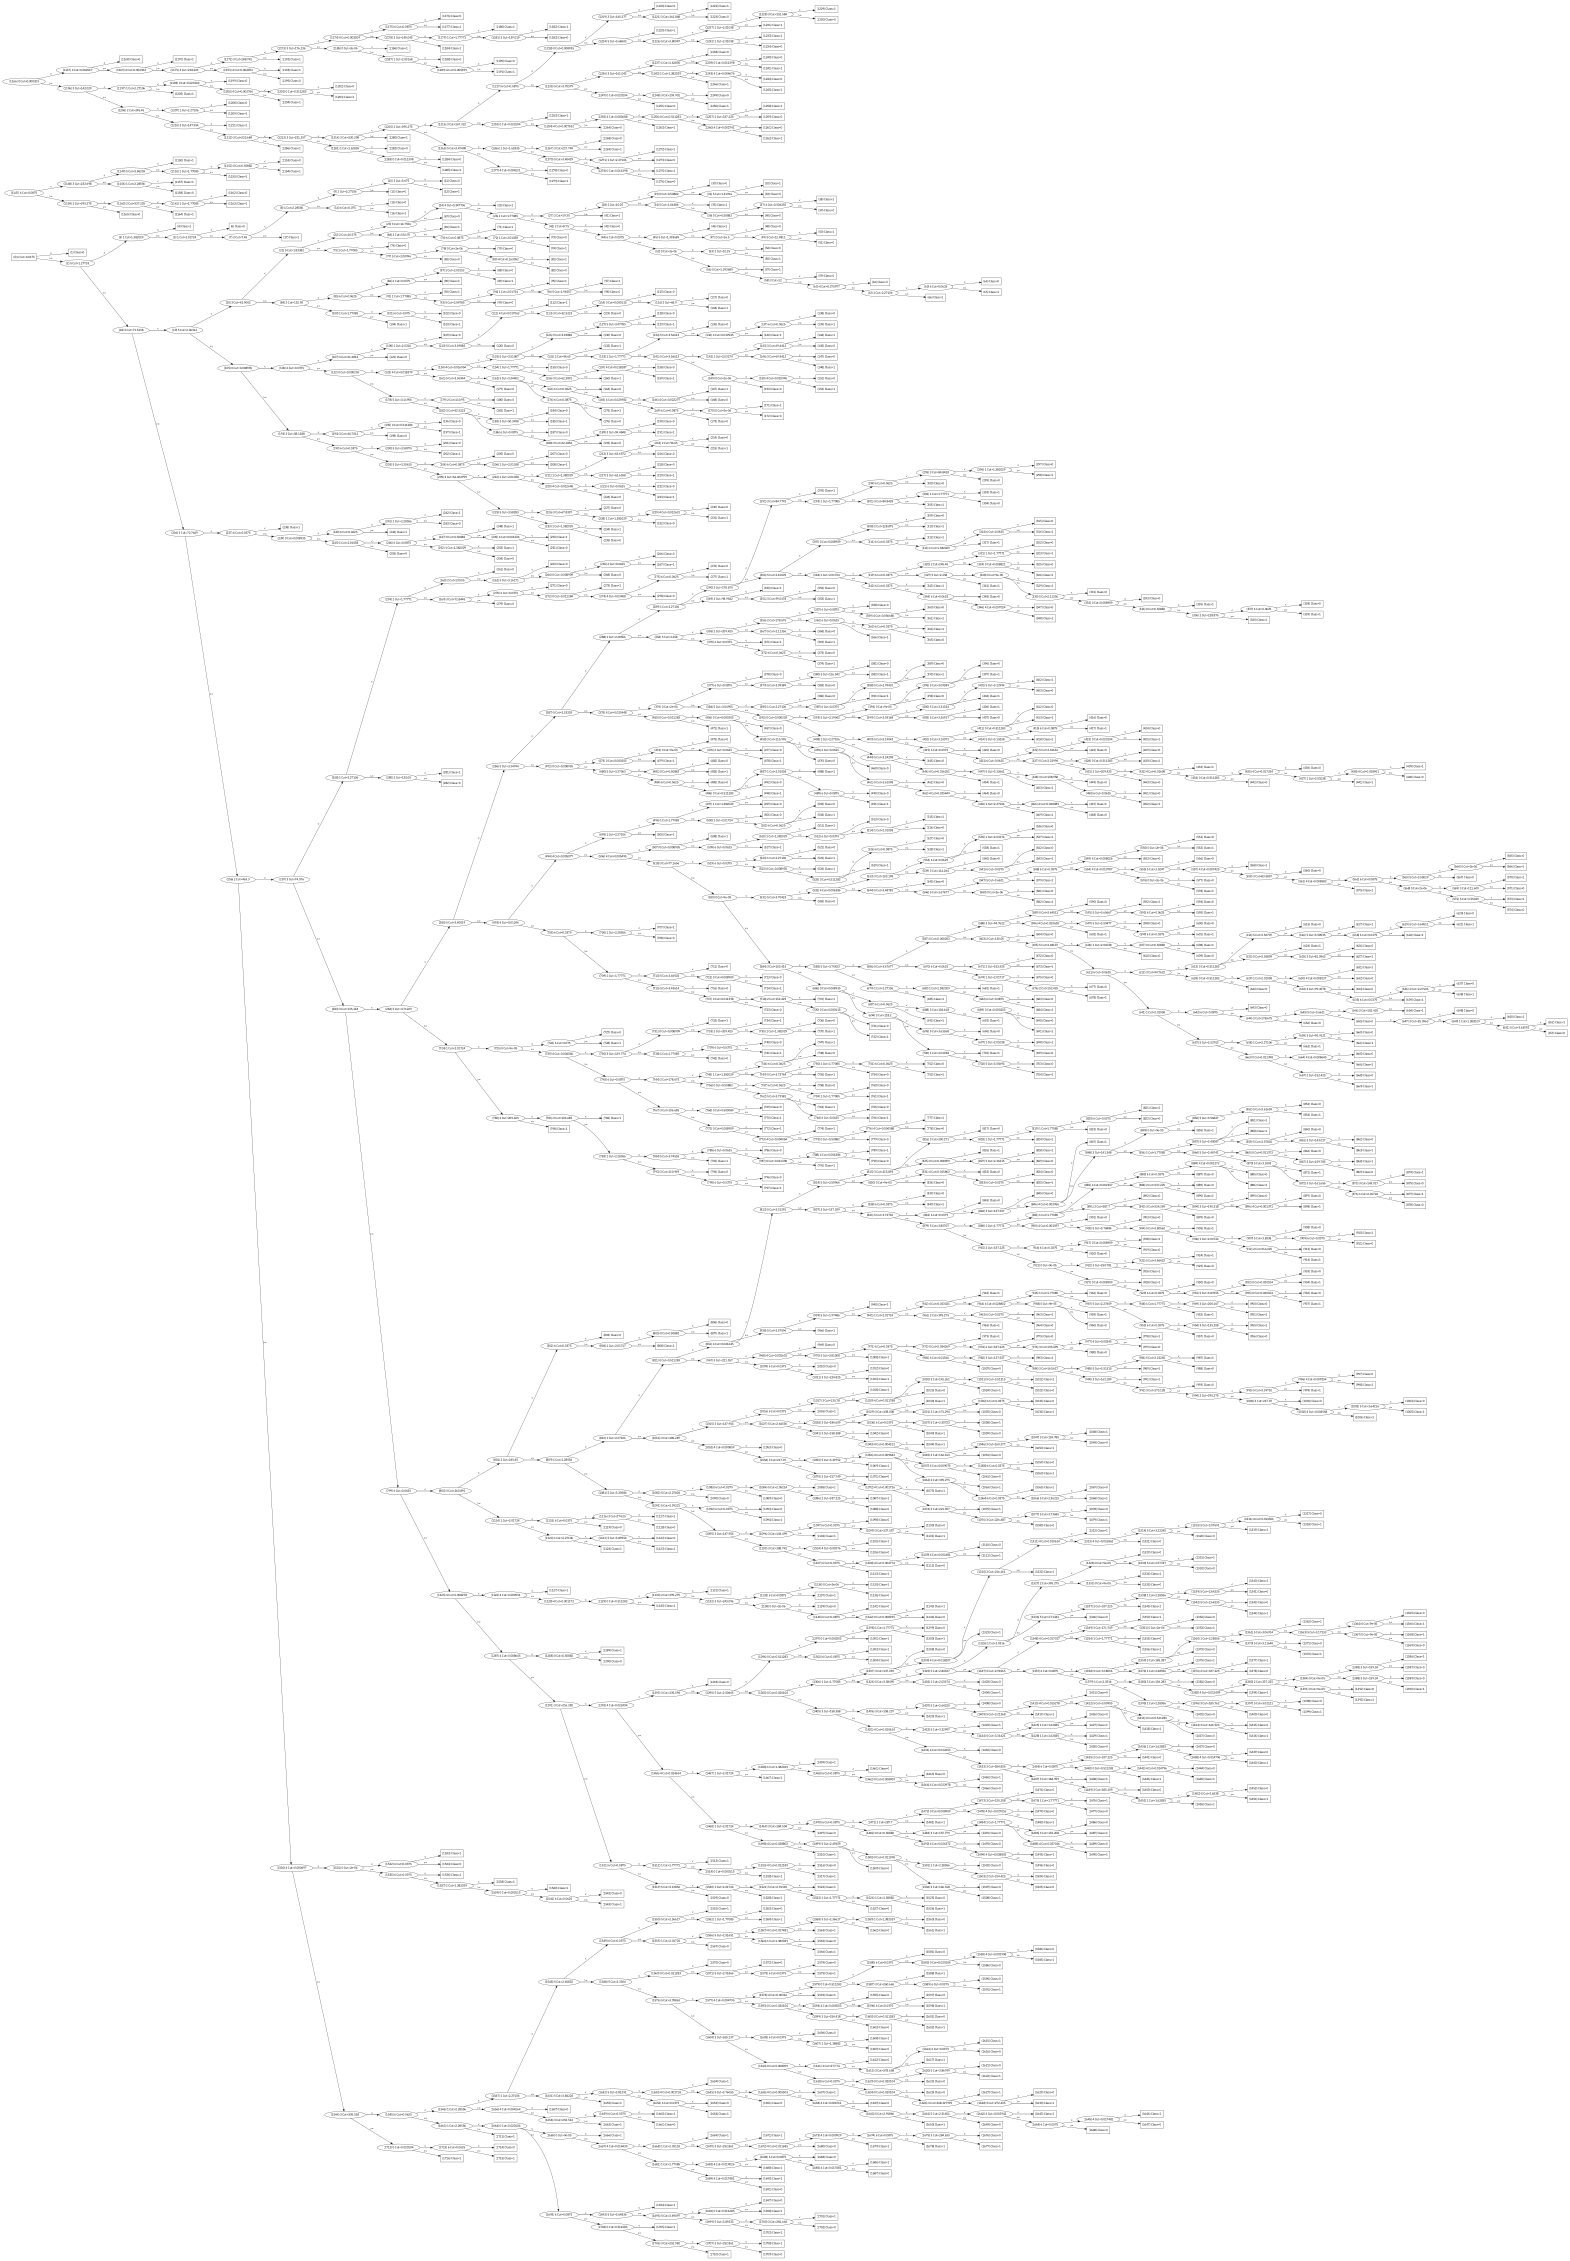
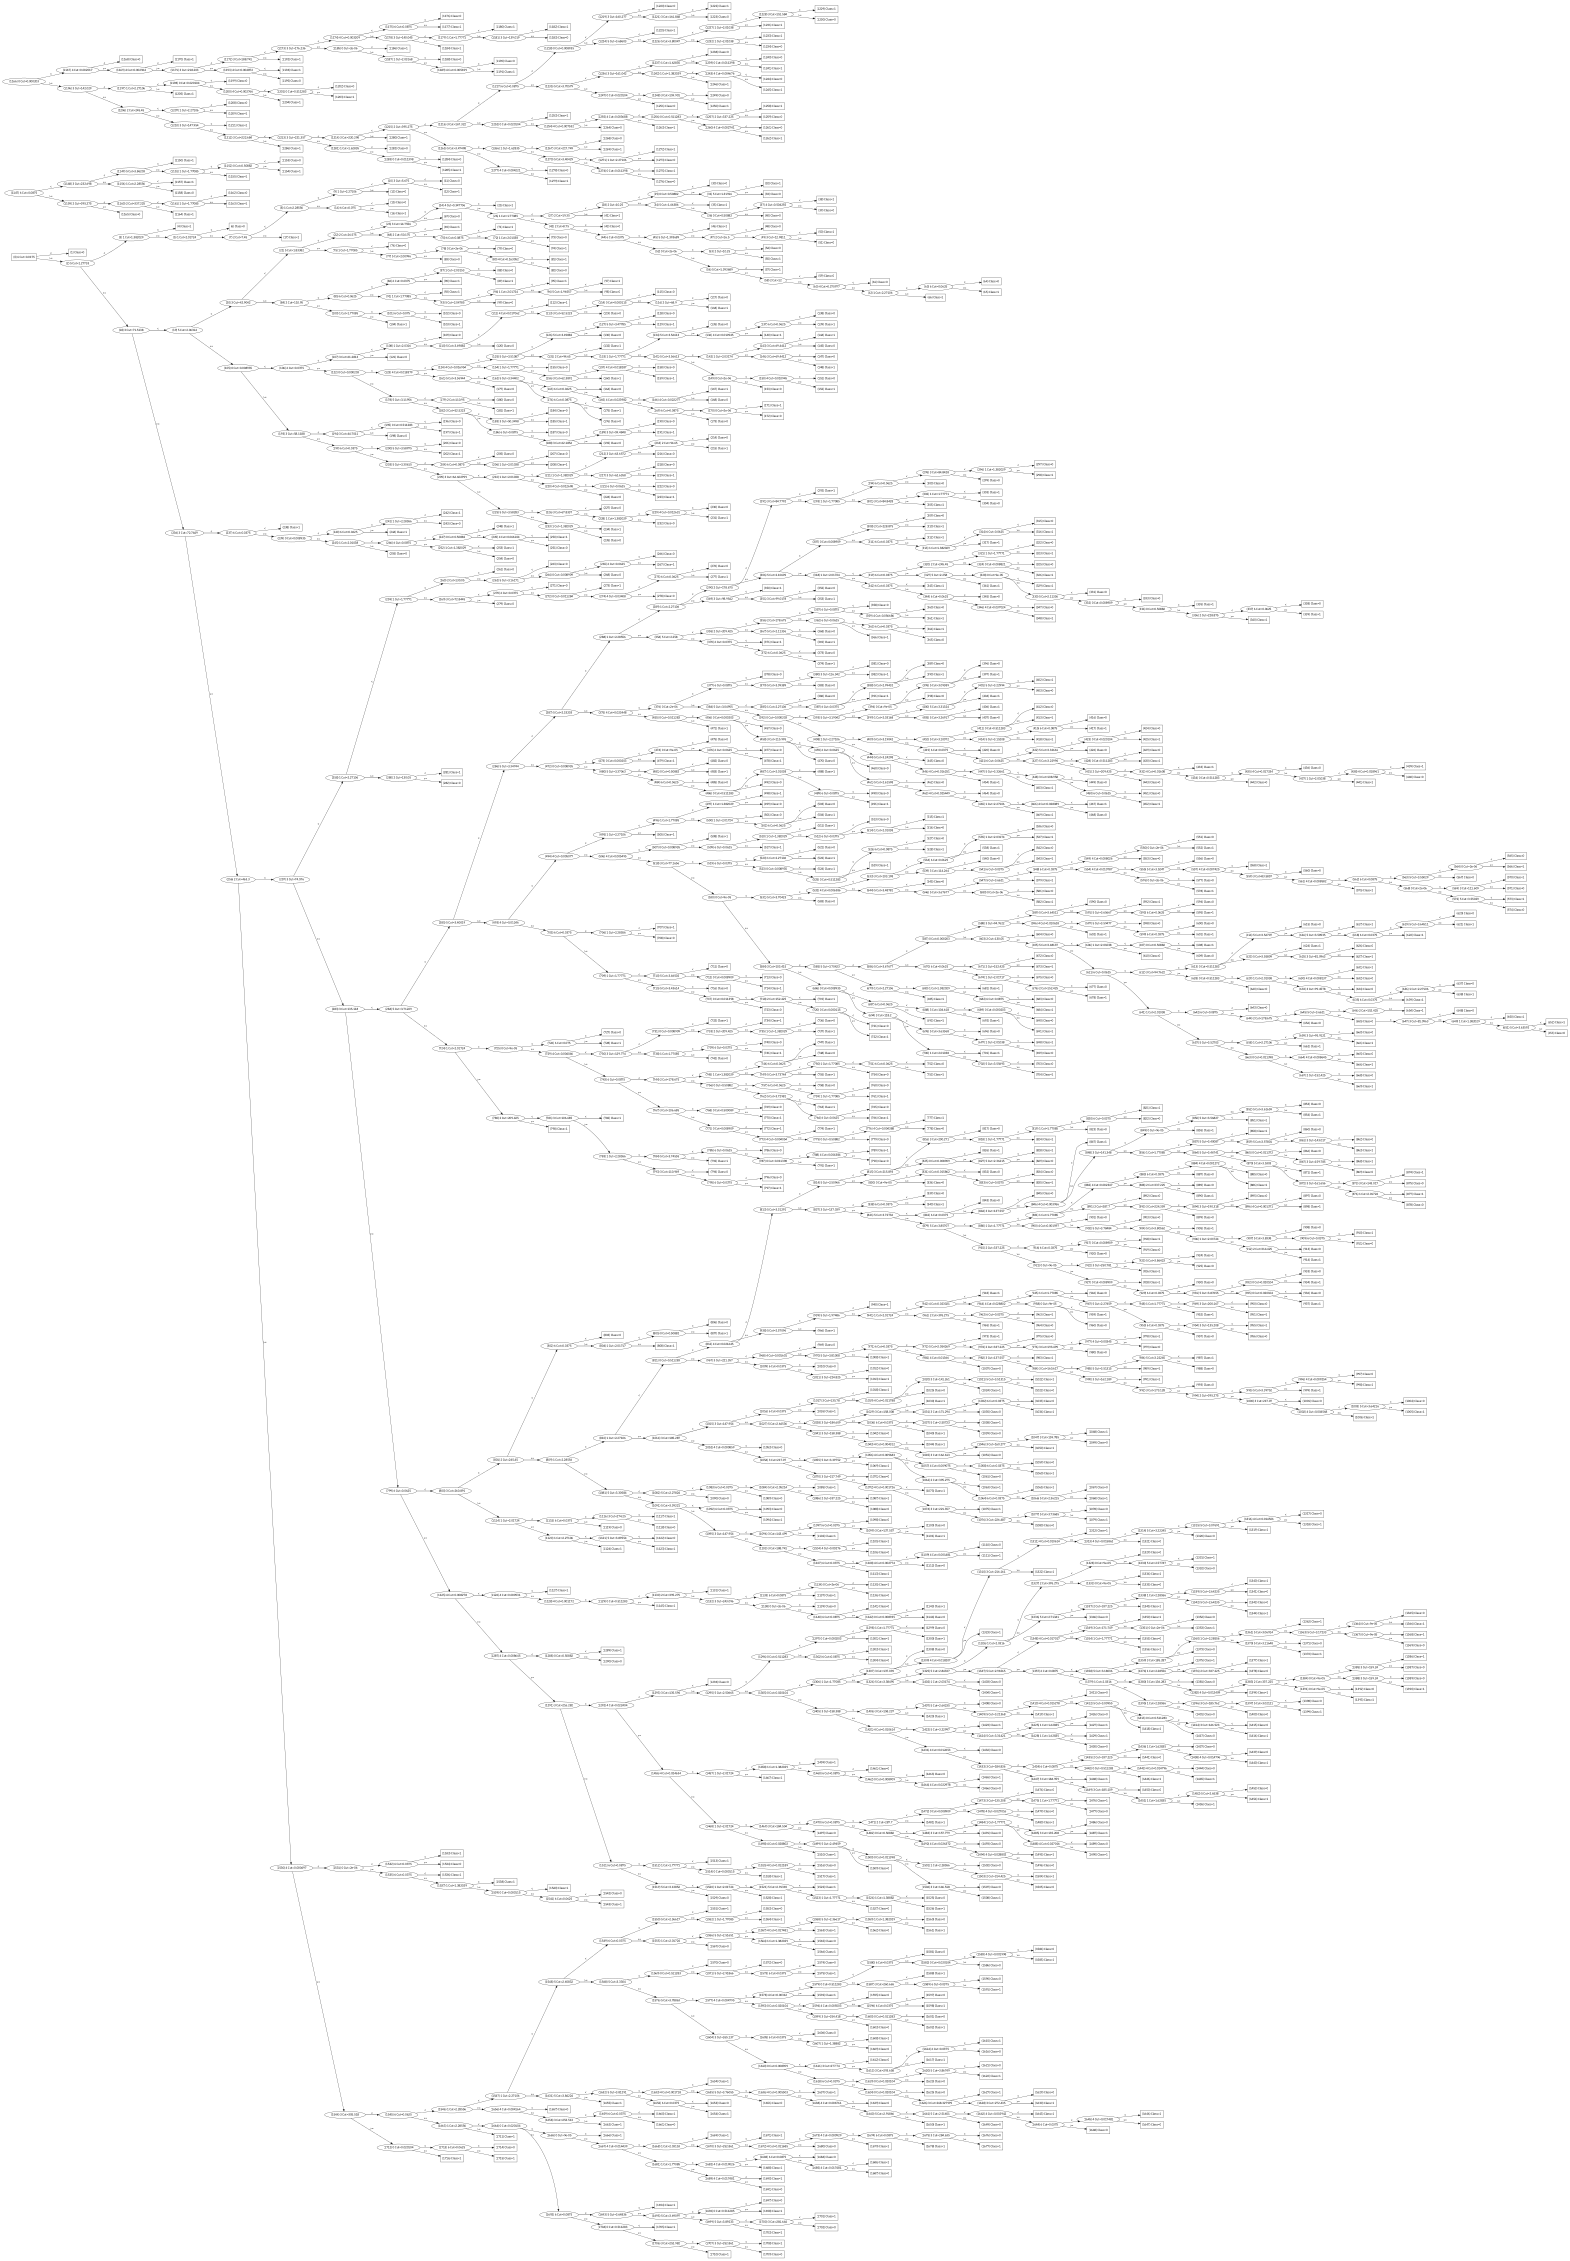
none -> (962, 1010)
(1232, 1130) -> (1235, 1119)
